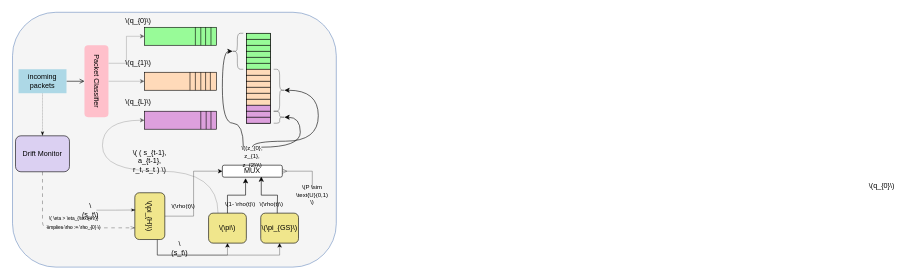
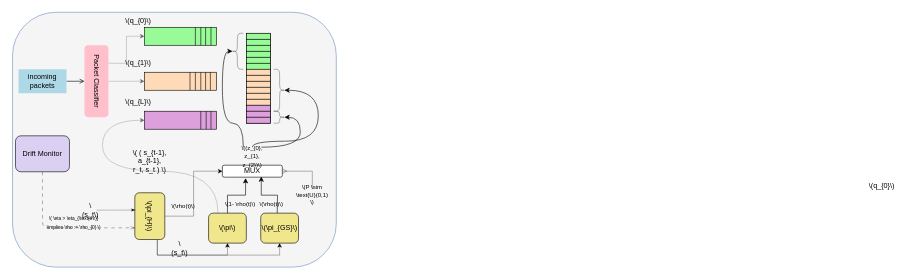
(42, 131) -> none
